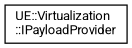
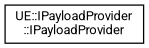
(66, 24) -> (74, 24)
